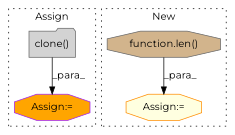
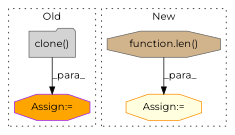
(52, 17) -> (52, 17)
